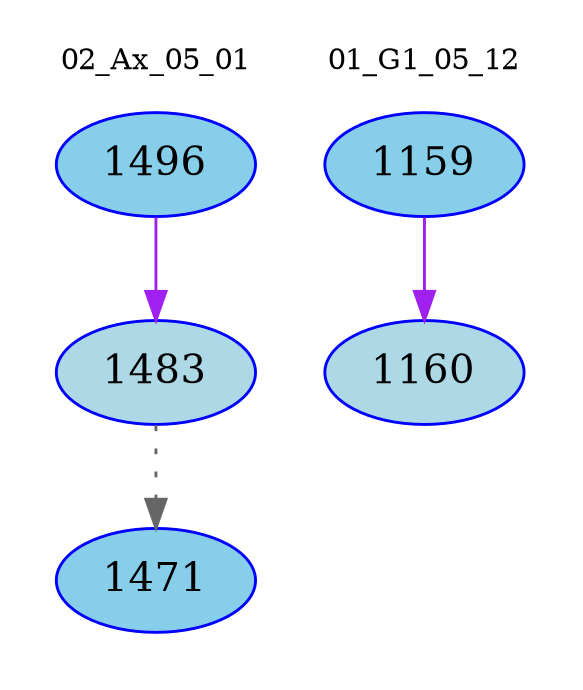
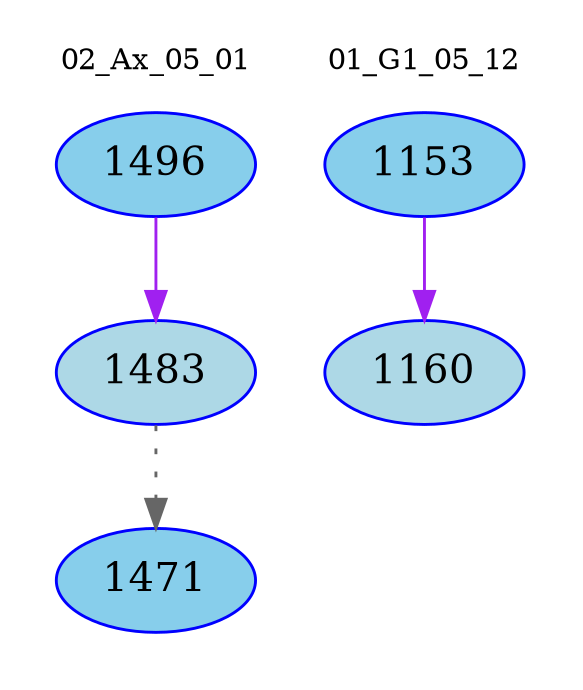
(424, 165) -> (424, 165)
